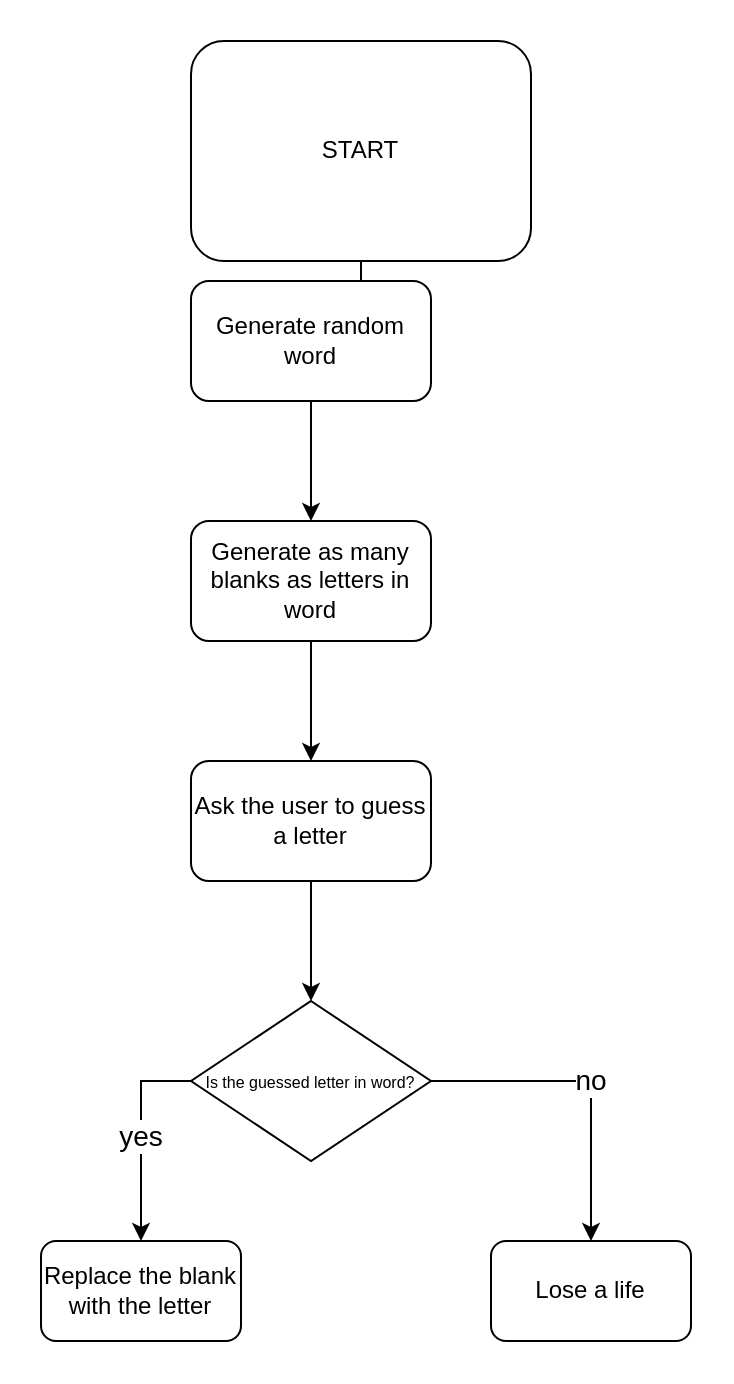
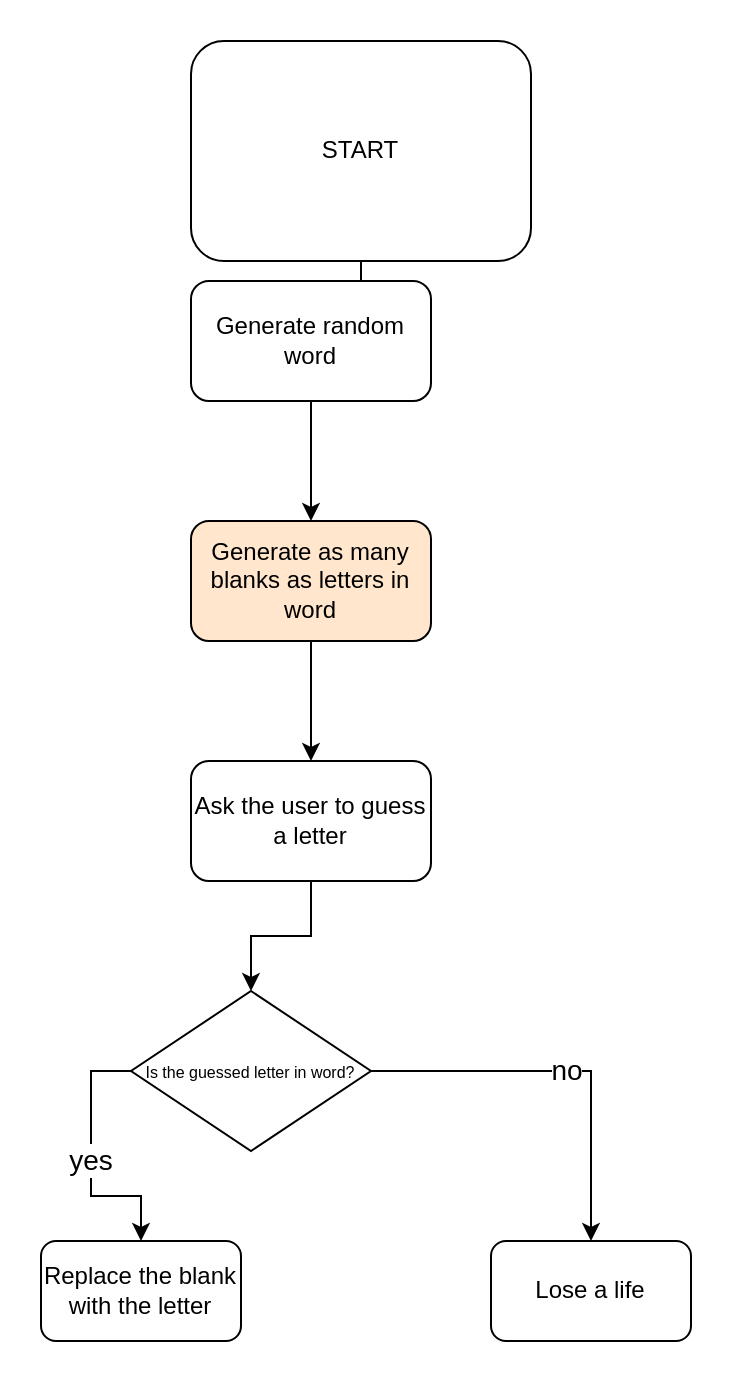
(311, 581) -> (311, 581)
(311, 1081) -> (251, 1071)
